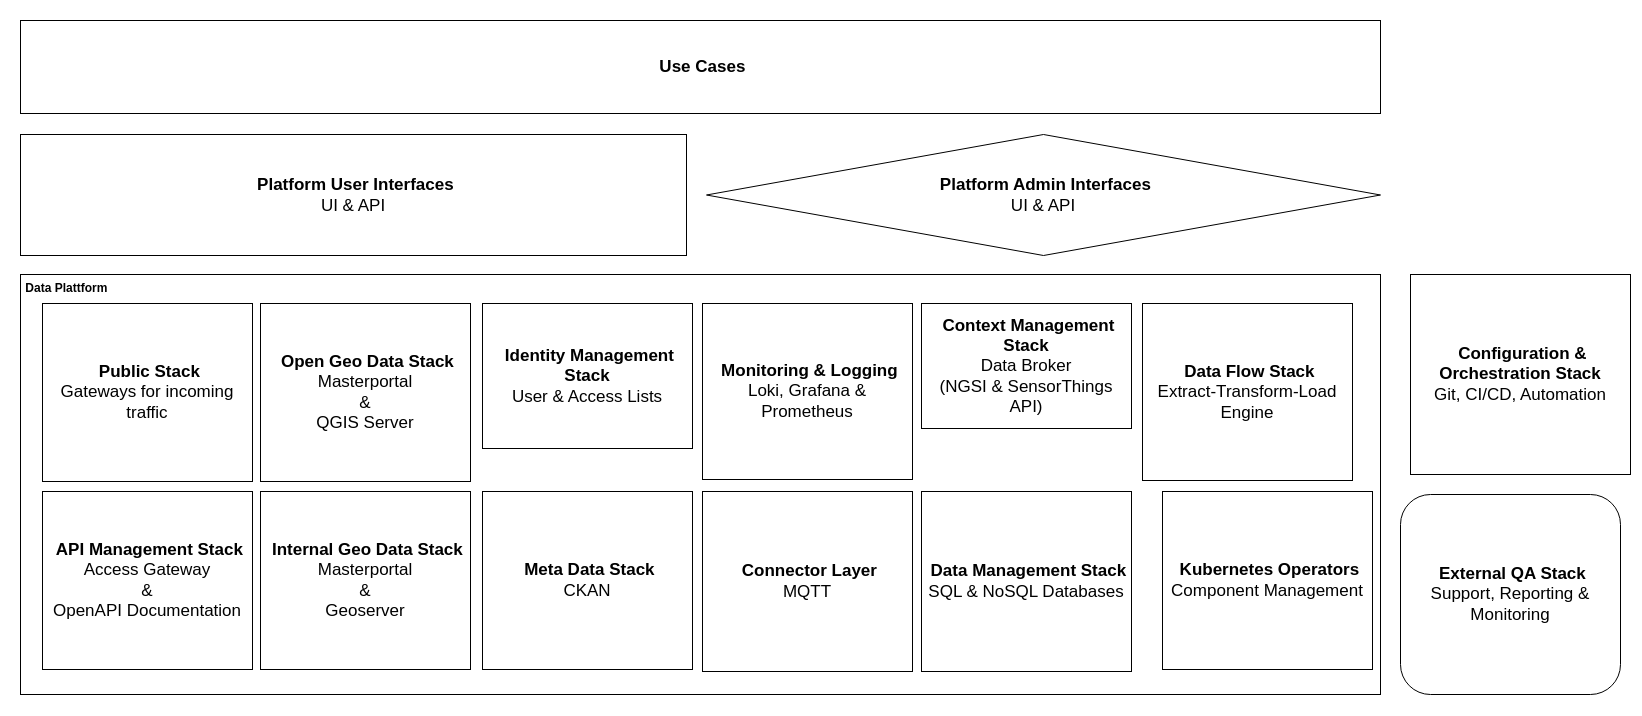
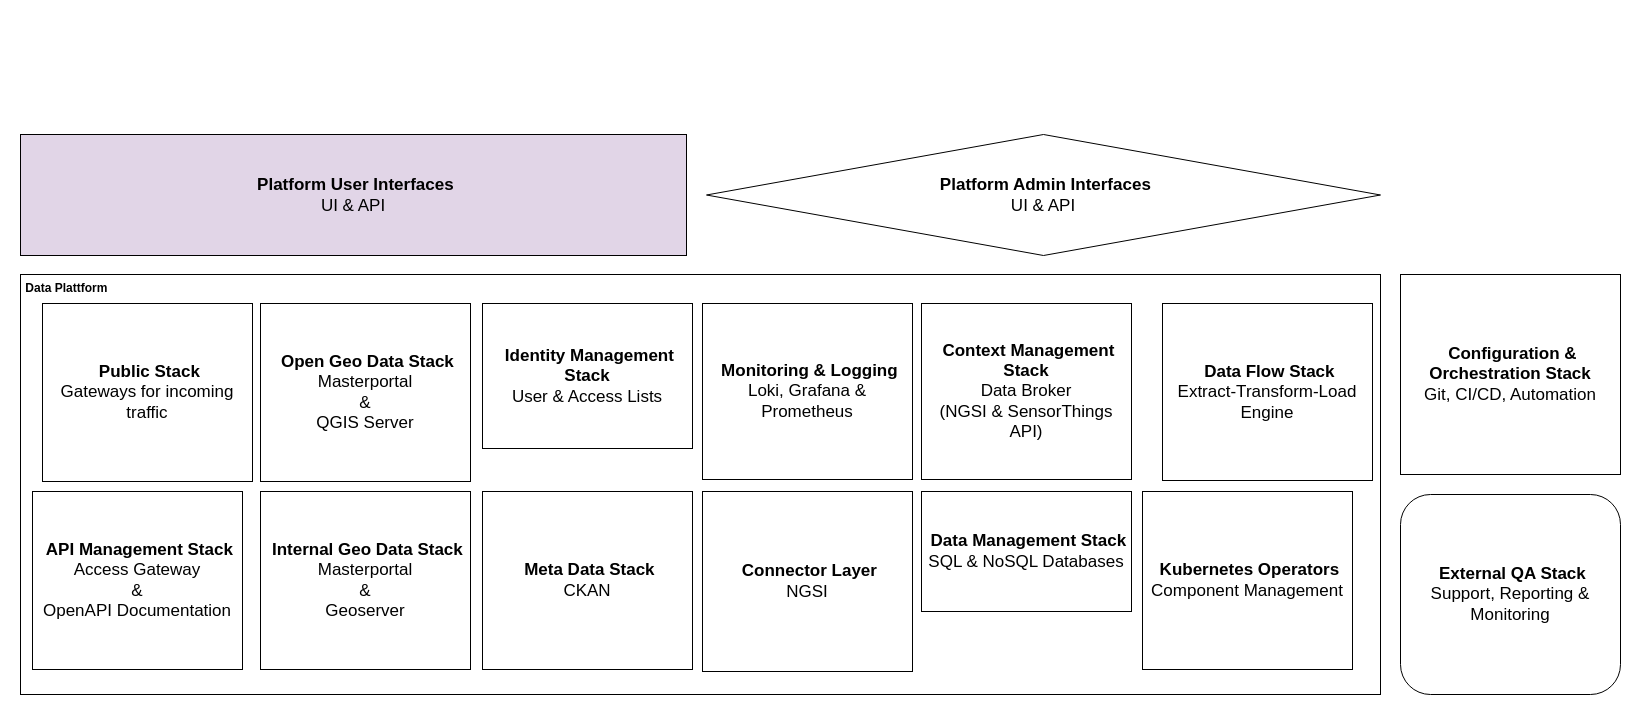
(701, 67) -> none
(354, 195) -> (354, 195)
(1027, 366) -> (1027, 392)
(1521, 375) -> (1511, 375)
(1248, 392) -> (1268, 392)
(148, 581) -> (138, 581)
(1268, 581) -> (1248, 581)
(808, 582) -> (808, 582)
(1027, 582) -> (1027, 552)
